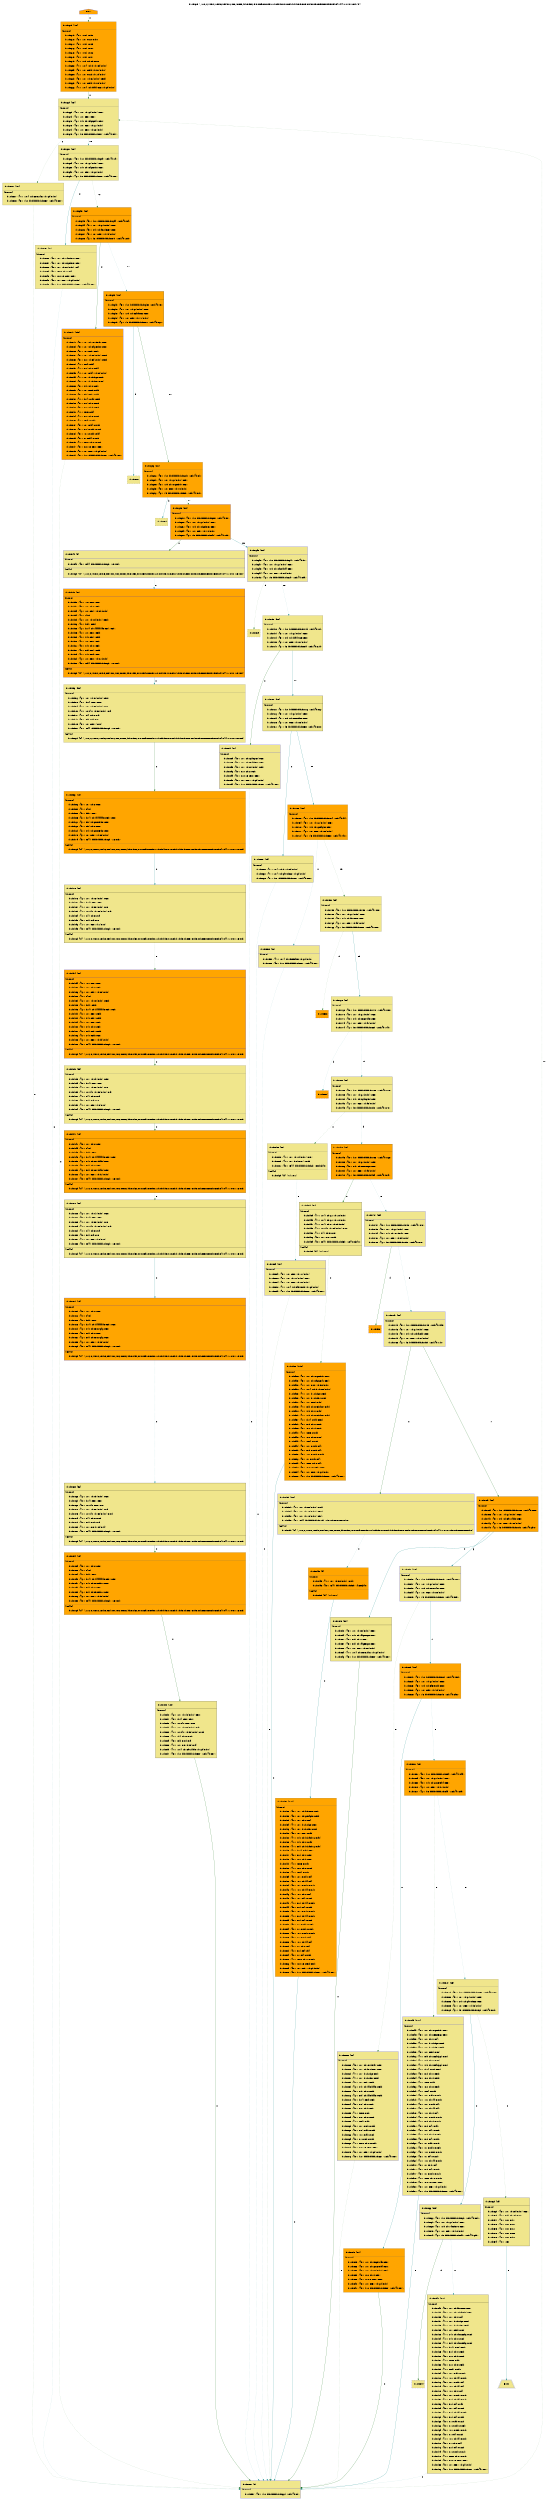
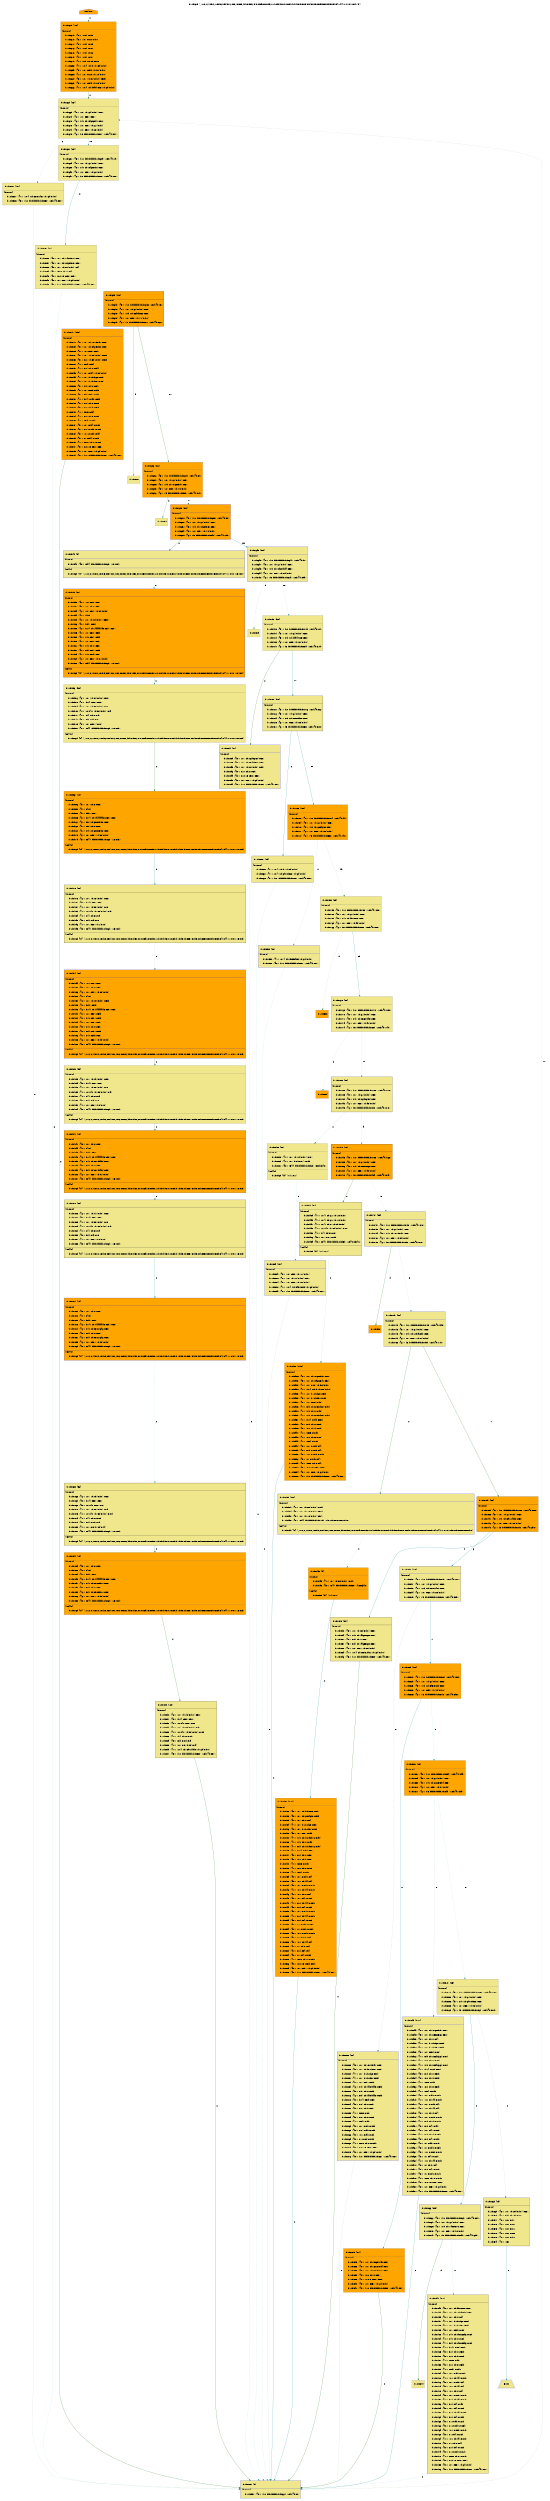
(88, 12) -> (88, 12)
(101, 225) -> none
(59, 1535) -> (59, 1535)
